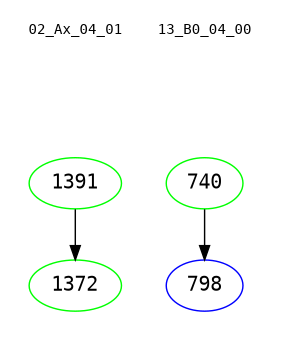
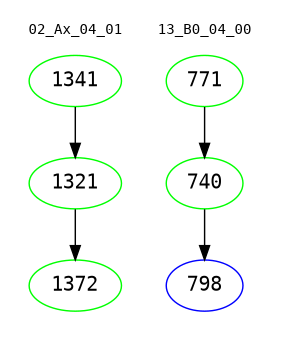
none -> (75, 81)
none -> (205, 81)
(75, 183) -> (75, 183)
